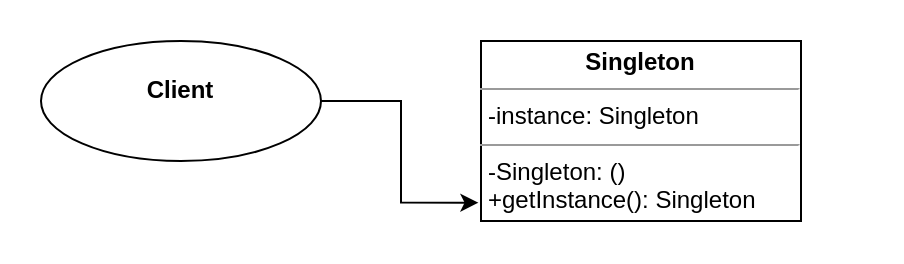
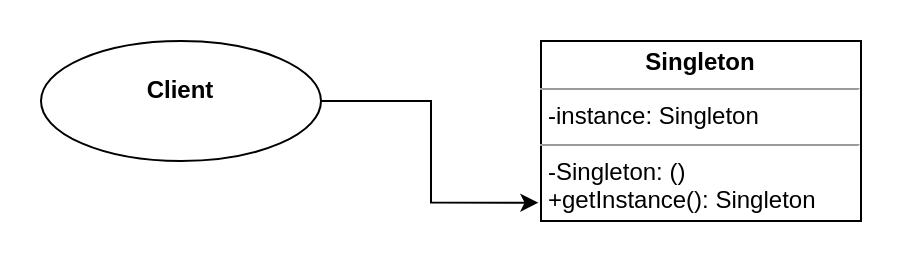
(641, 131) -> (701, 131)
